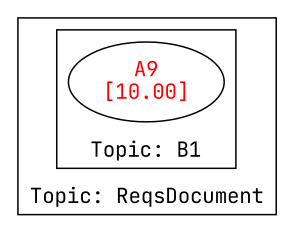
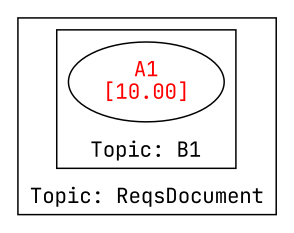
(146, 82) -> (146, 82)
